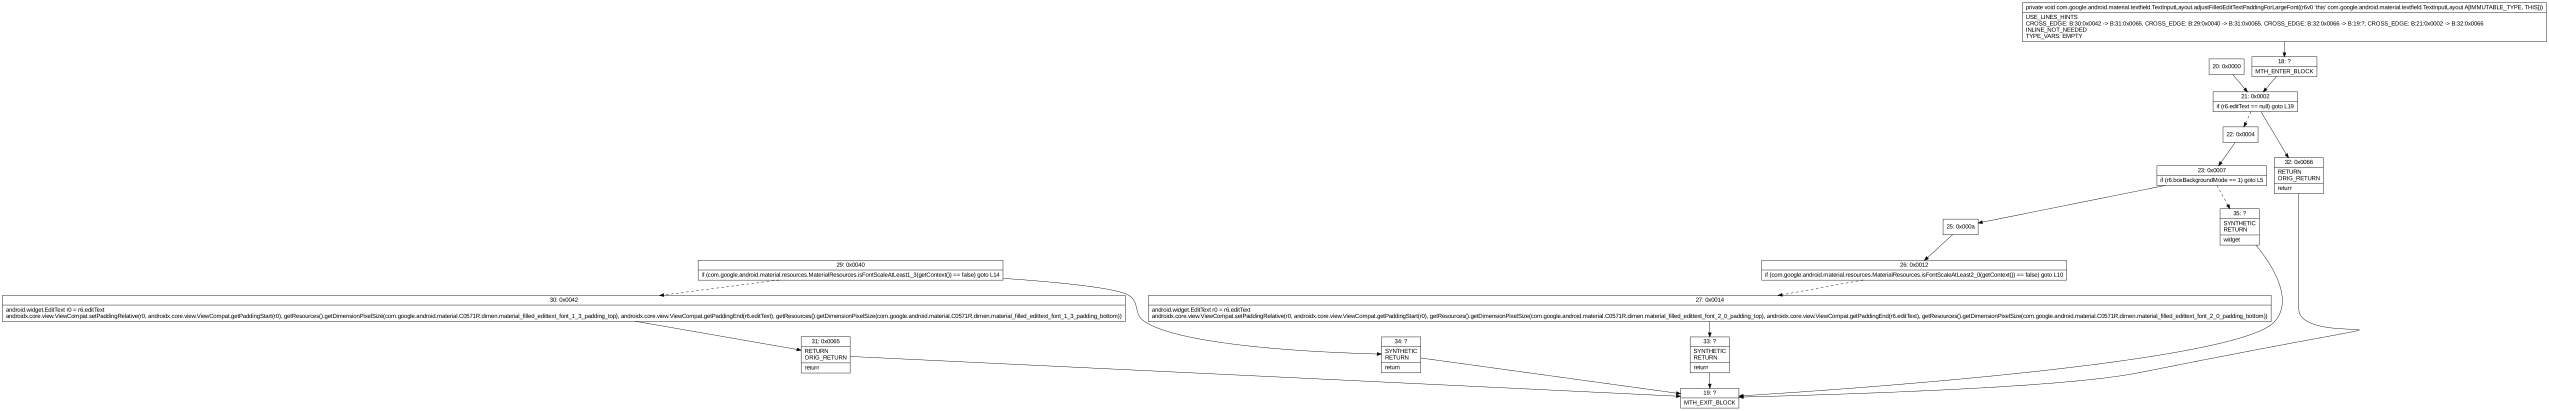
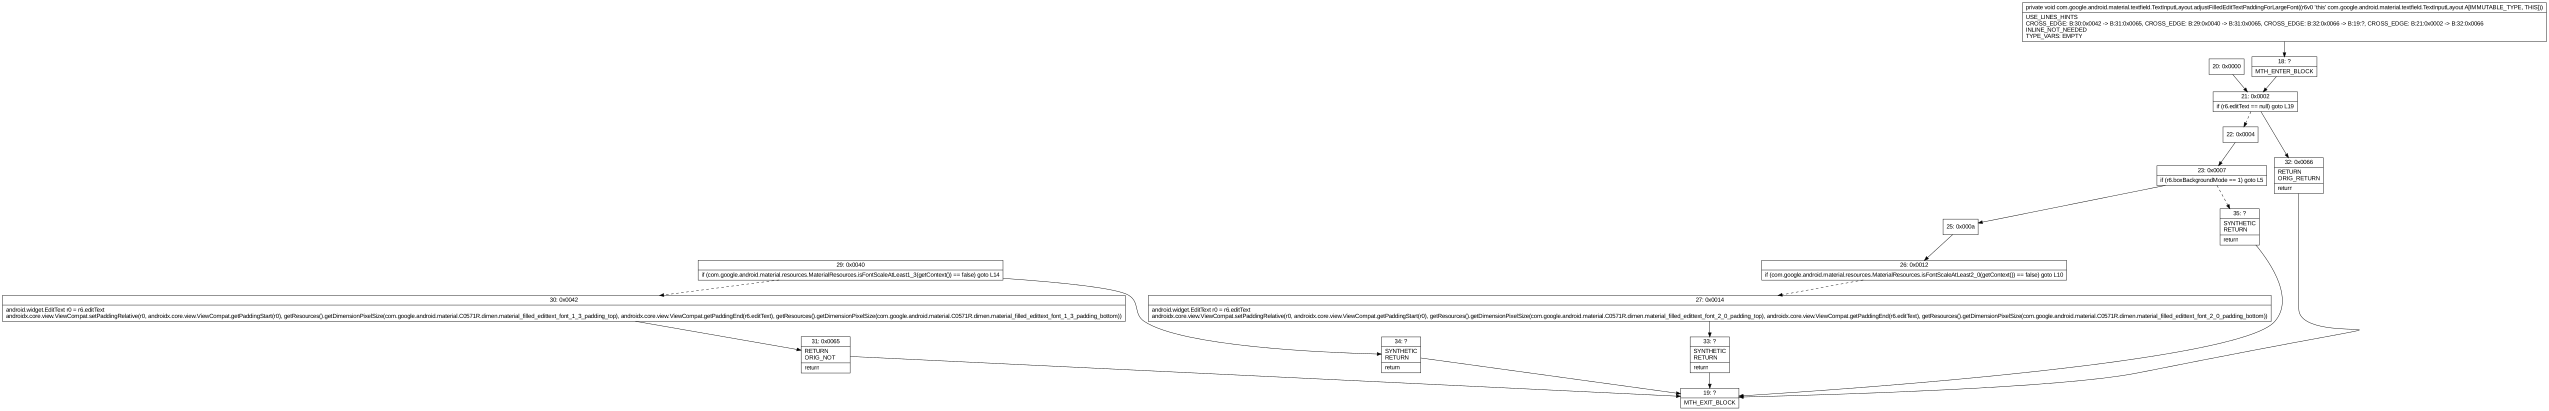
(2232, 240) -> (2231, 240)
(826, 358) -> (820, 358)
